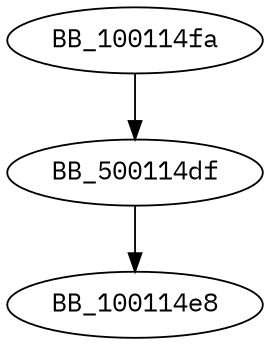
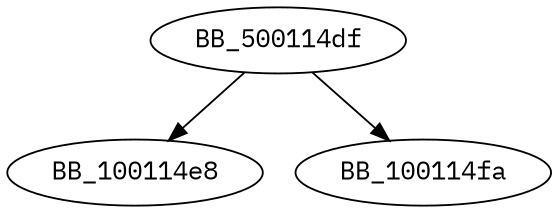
(135, 97) -> (344, 100)
